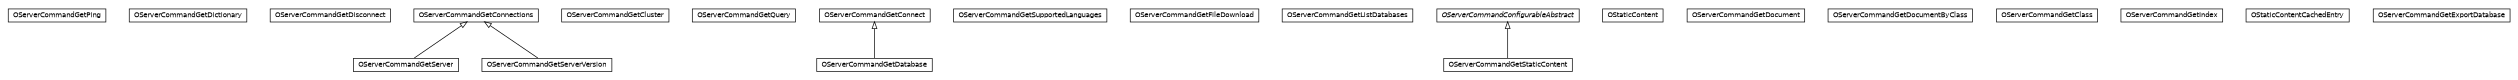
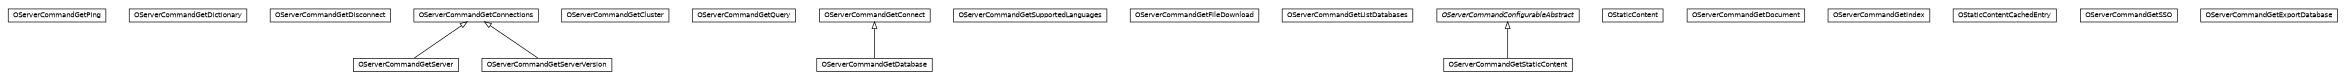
(1900, 15) -> none
(2047, 15) -> none
none -> (2128, 15)
